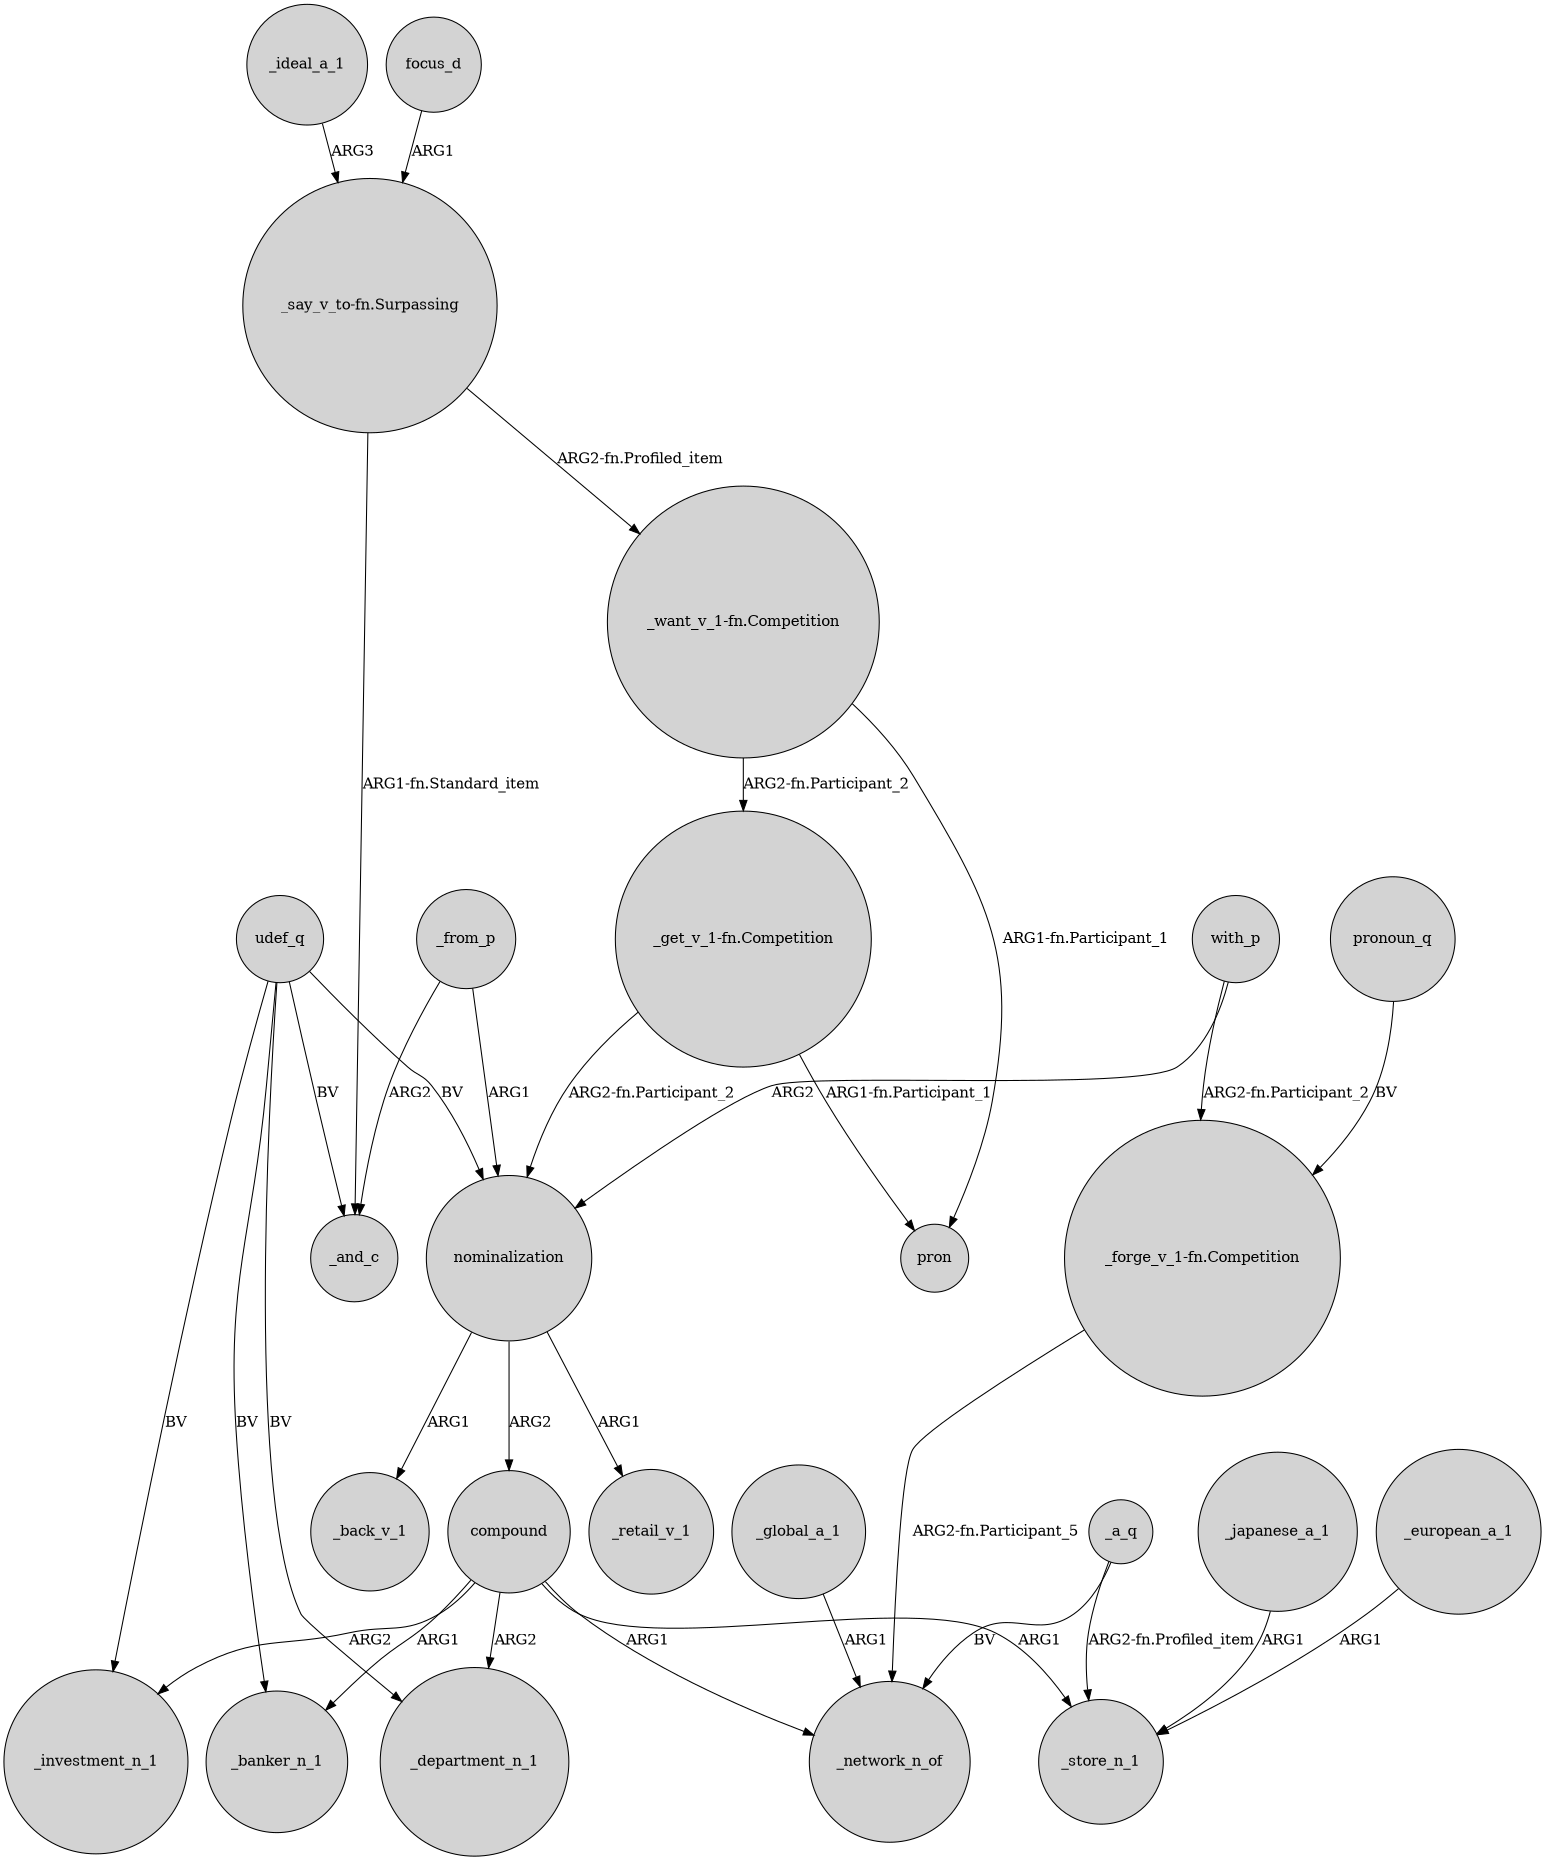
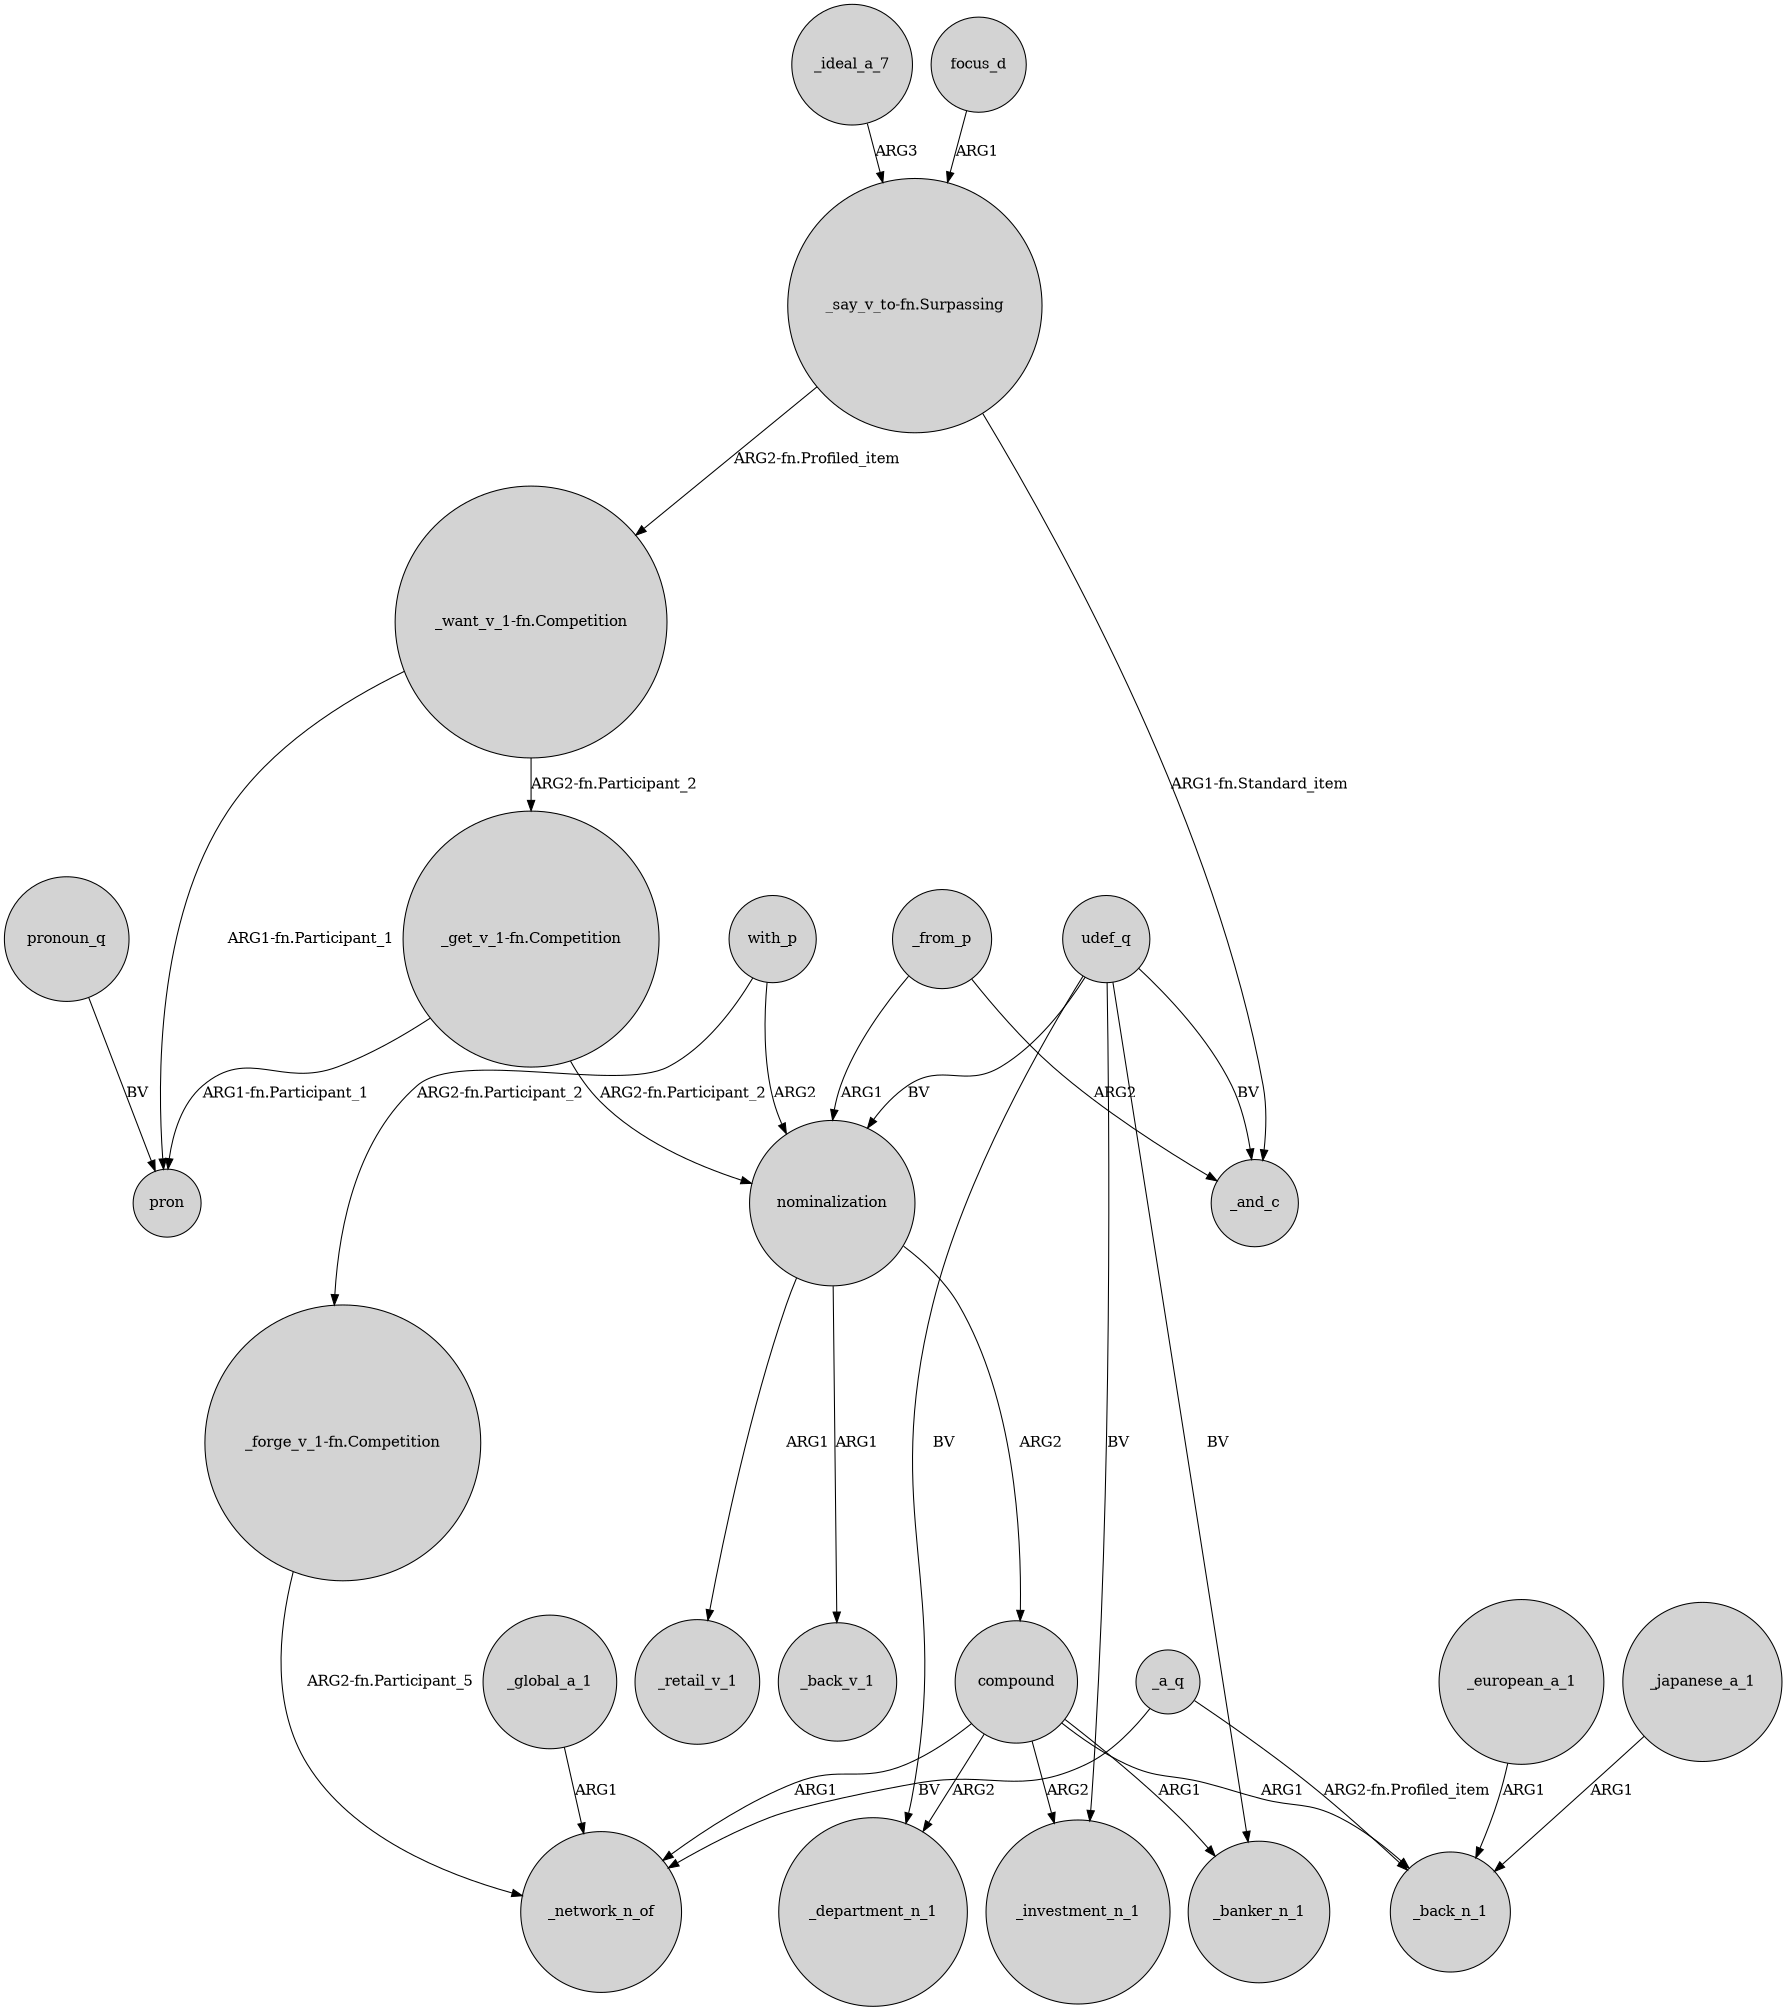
(307, 65) -> (852, 65)
(1374, 1092) -> (120, 1079)
(1101, 1762) -> (1450, 1912)
